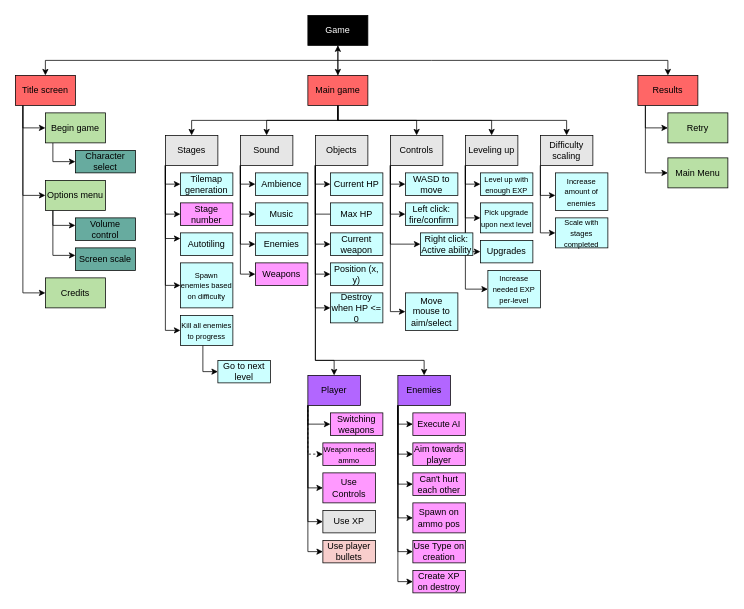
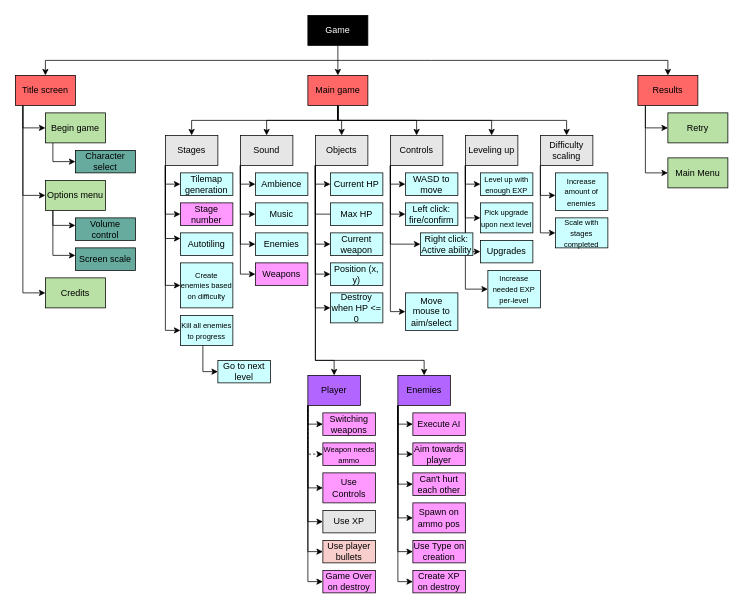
(338, 73) -> (342, 127)
(207, 285) -> (207, 285)
(357, 424) -> (349, 424)
none -> (311, 582)
none -> (349, 582)
